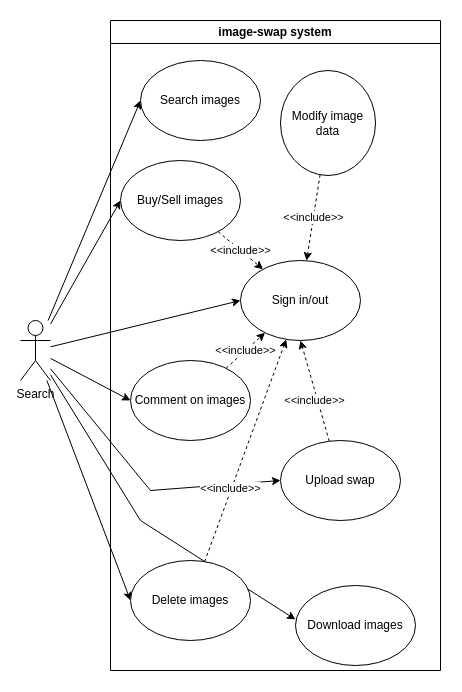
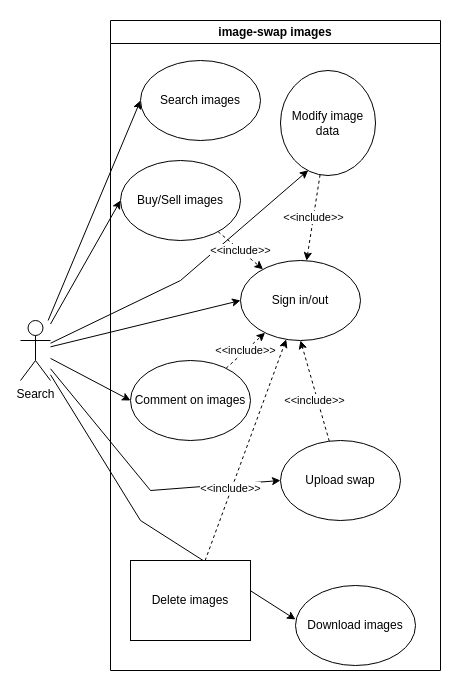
(276, 33) -> (276, 33)
none -> (134, 303)
(78, 461) -> none
(191, 601) -> (191, 601)
